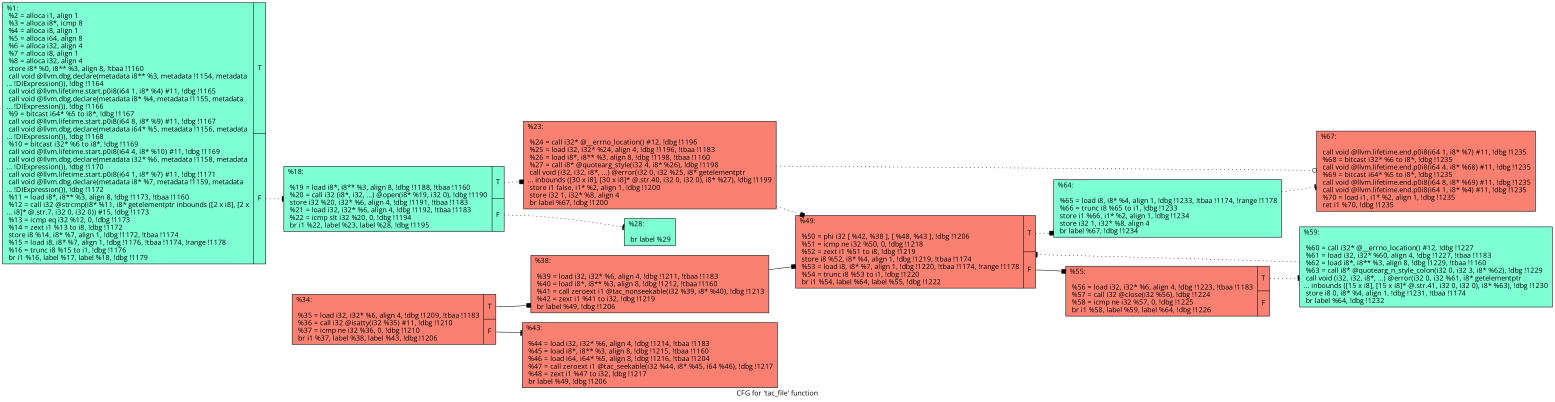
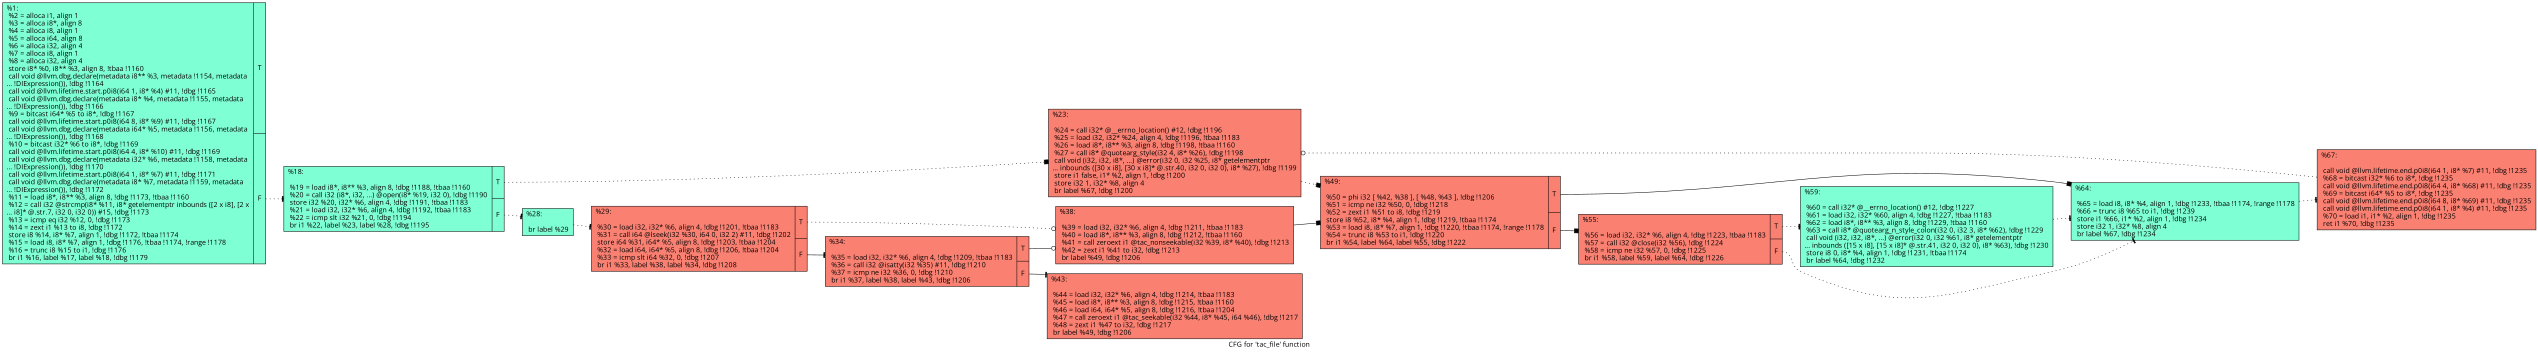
(45, 23) -> (45, 23)
(1044, 168) -> (1812, 153)
(1118, 208) -> (2135, 211)
(350, 218) -> (350, 218)
(1042, 234) -> (1813, 178)
none -> (699, 239)
(1169, 258) -> (2061, 219)
none -> (1954, 293)
(595, 299) -> (1120, 250)
(511, 306) -> (1040, 249)
